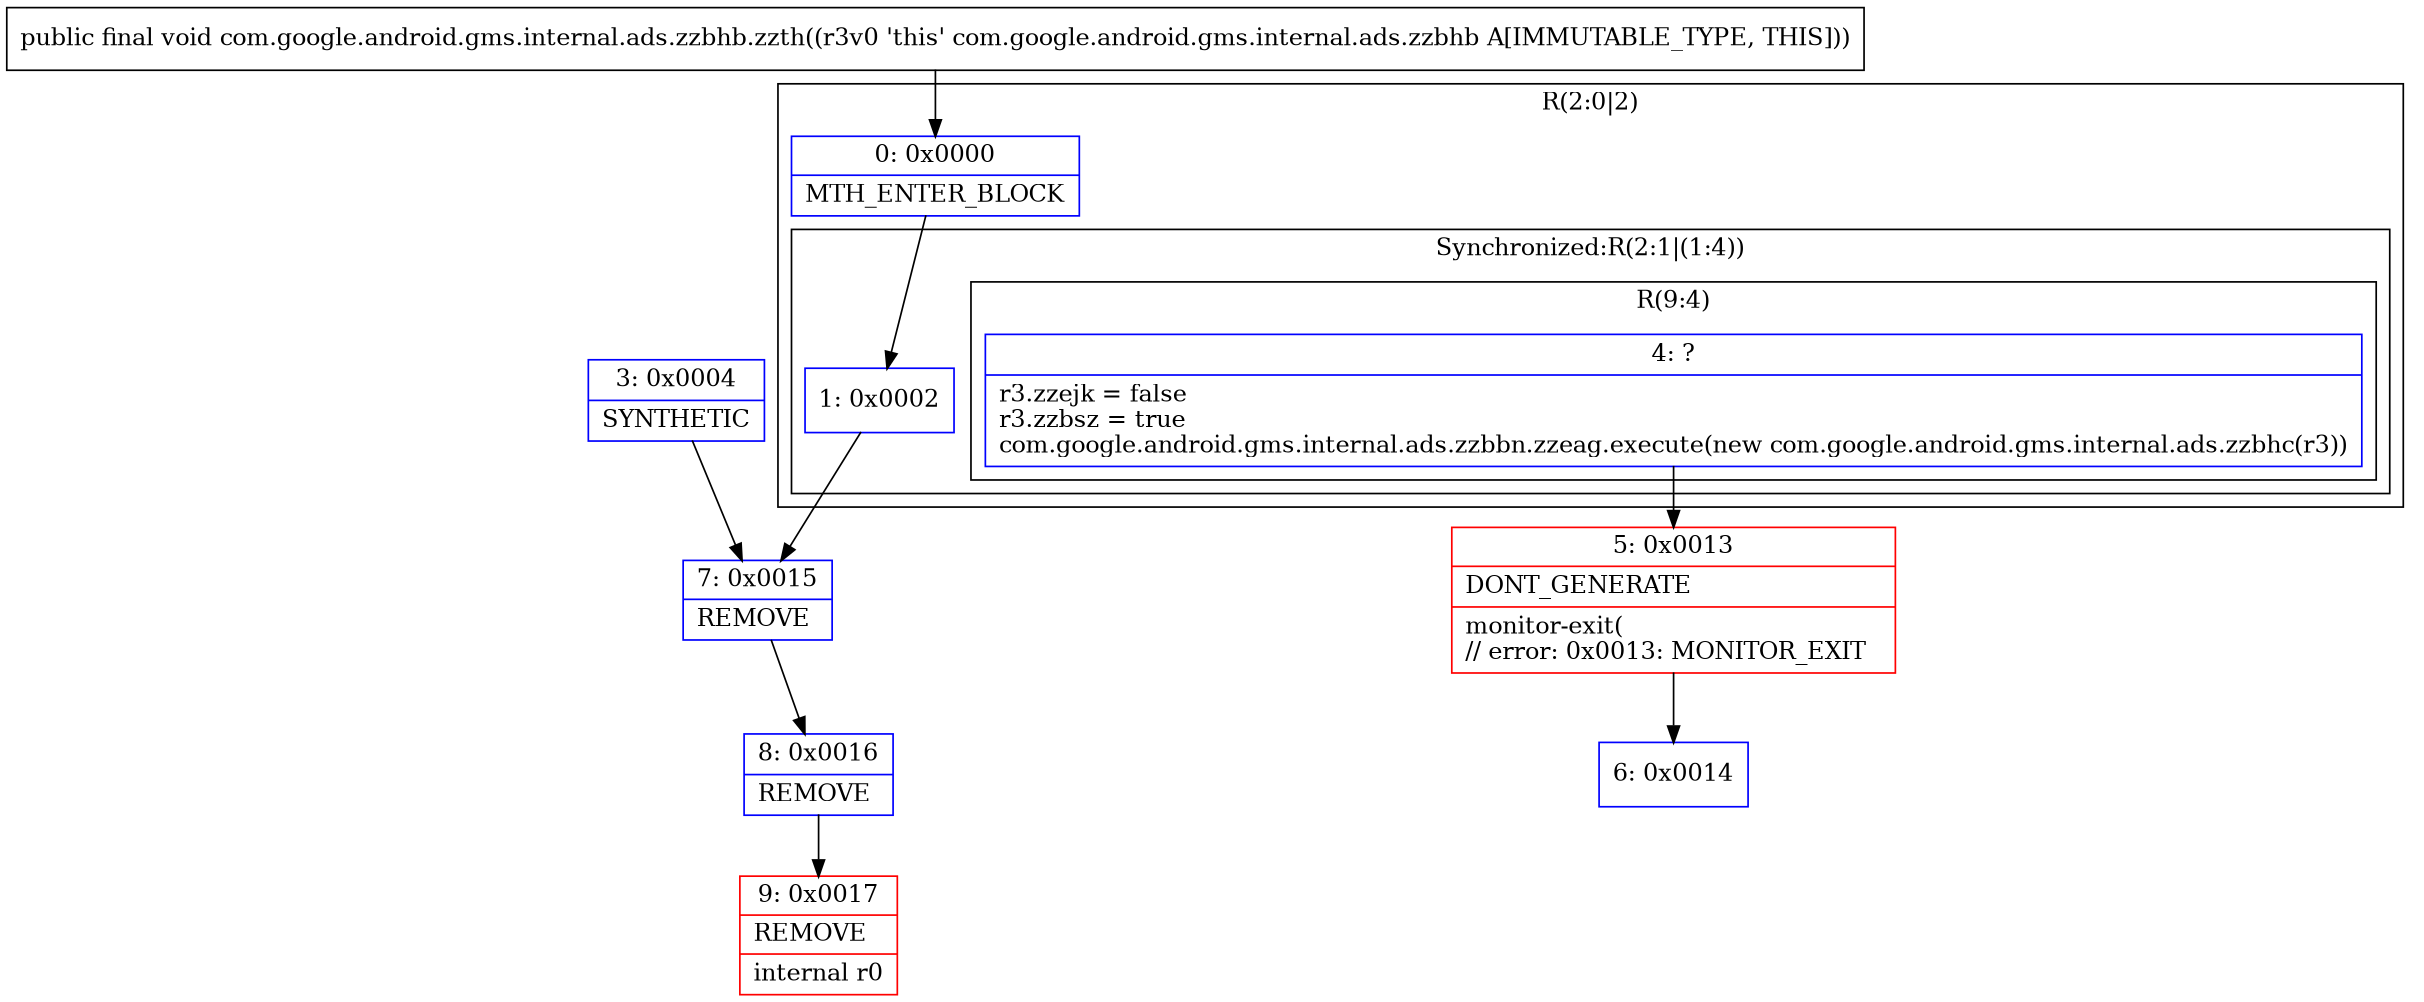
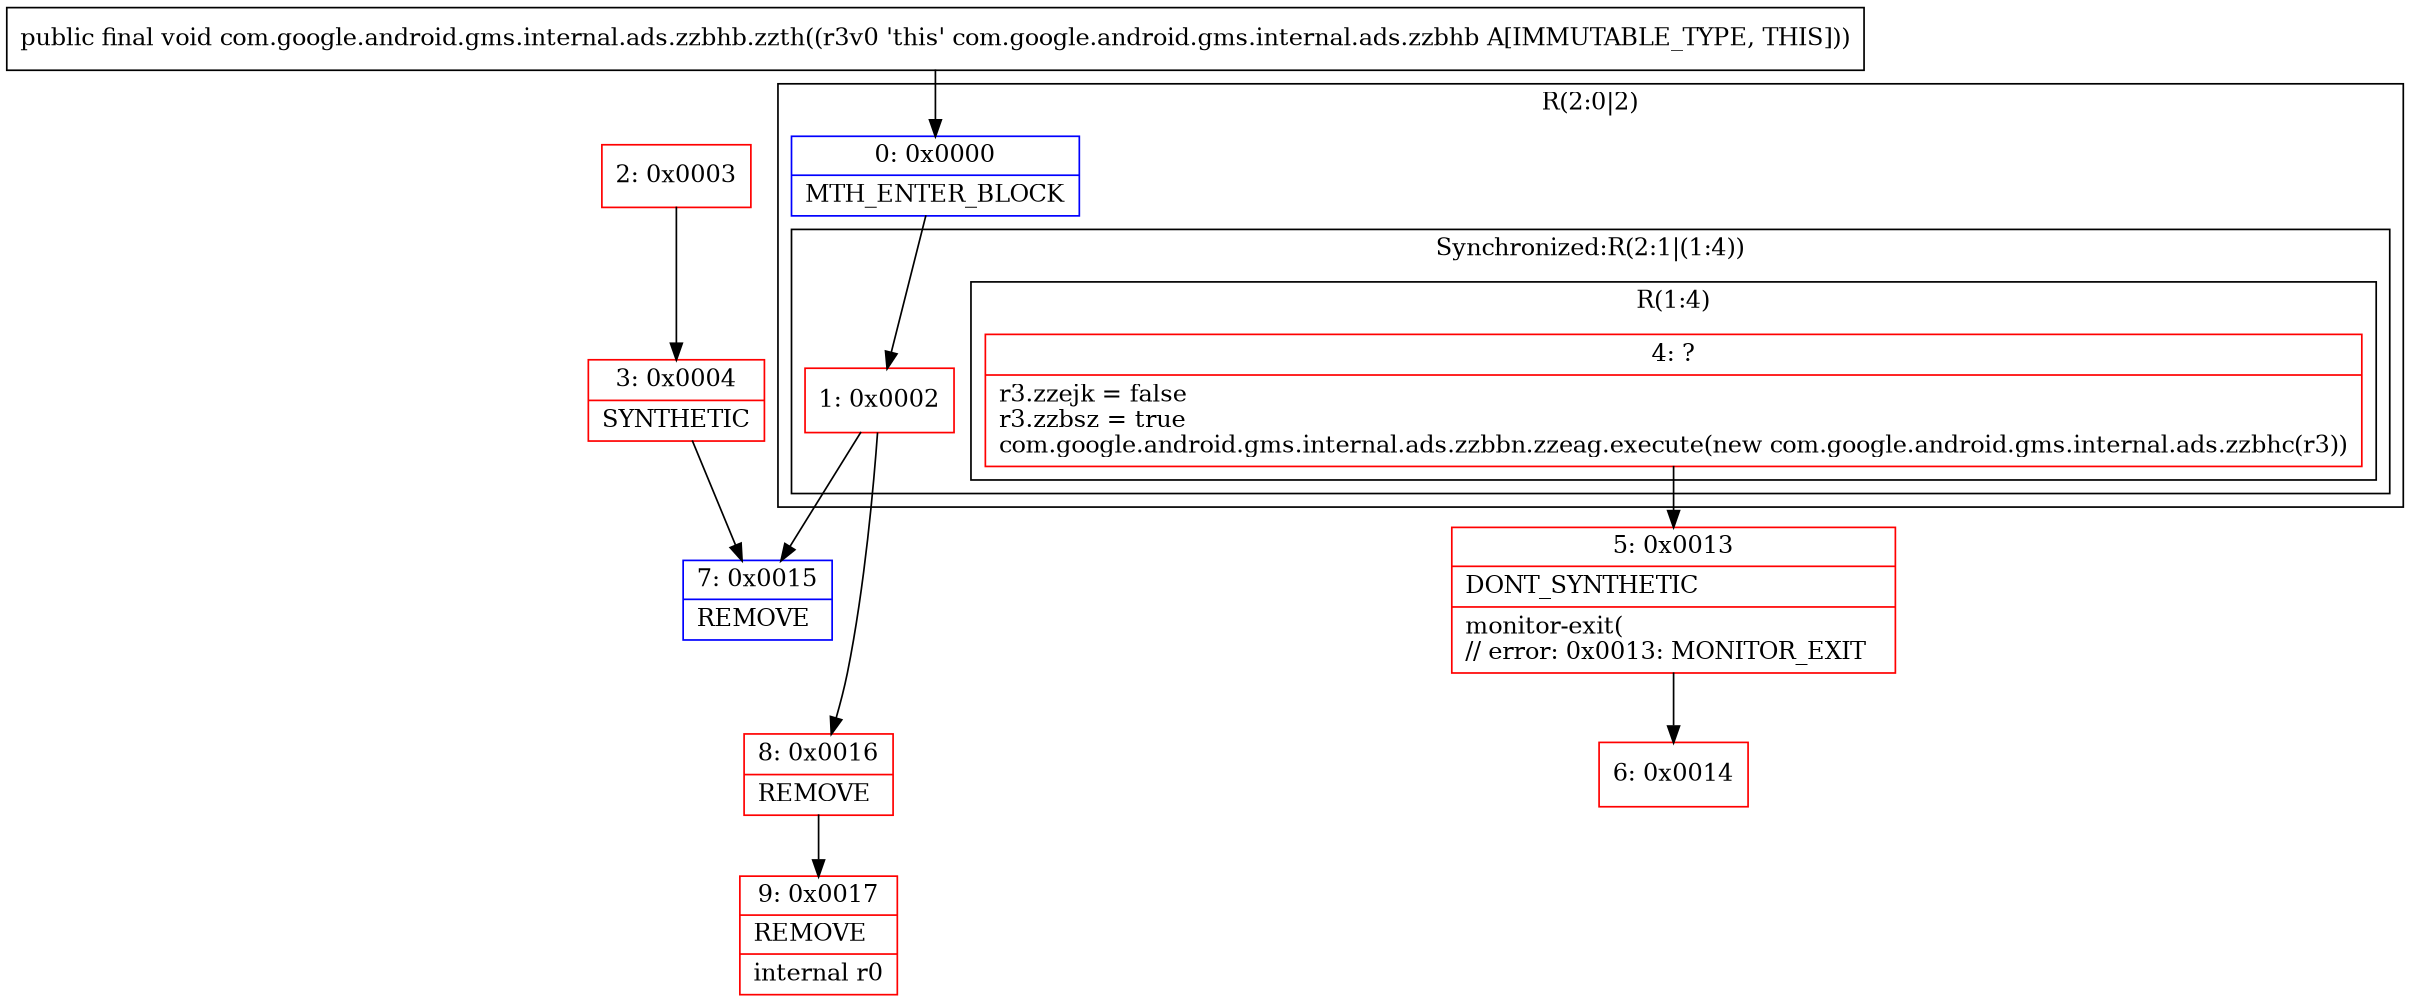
none -> (676, 176)
(1674, 301) -> (1674, 301)
(676, 400) -> (676, 400)
(880, 400) -> (880, 400)
(1674, 400) -> (1674, 400)
(1579, 586) -> (1582, 586)
(785, 679) -> (863, 576)
(819, 775) -> (819, 775)
(1674, 775) -> (1674, 775)
